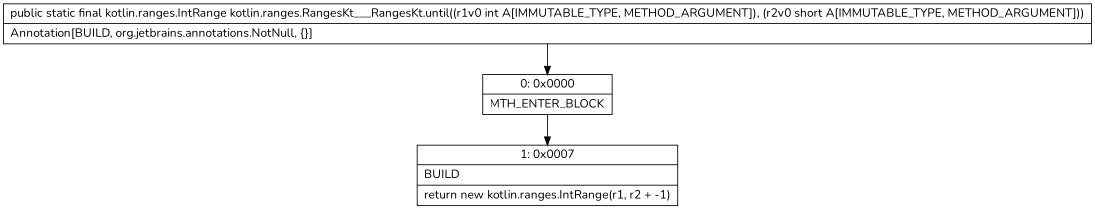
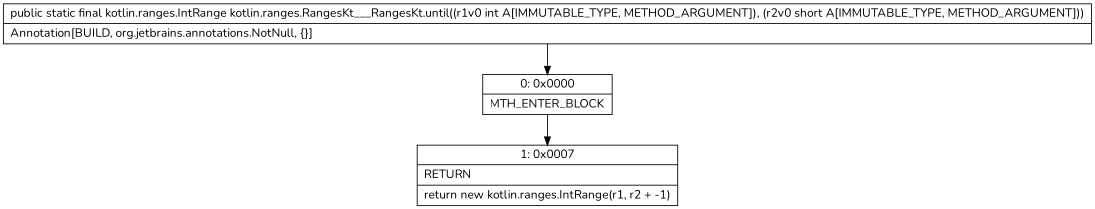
(442, 175) -> (448, 175)
